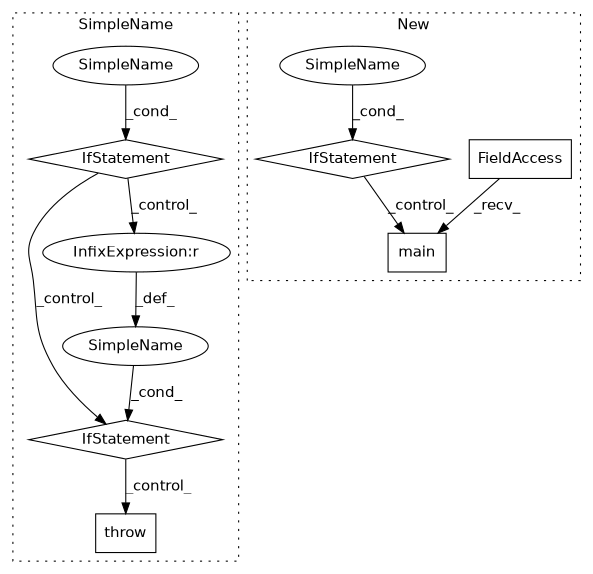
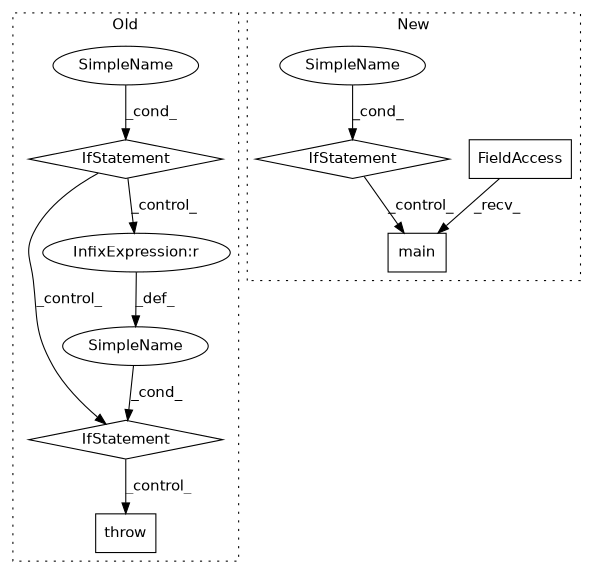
(126, 25) -> (126, 25)
